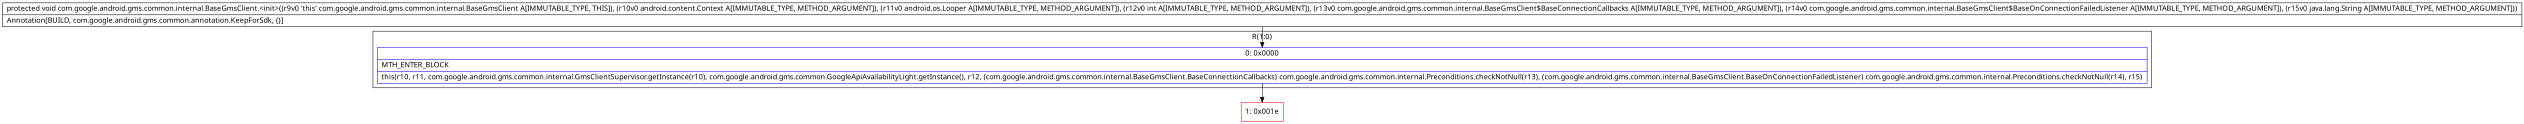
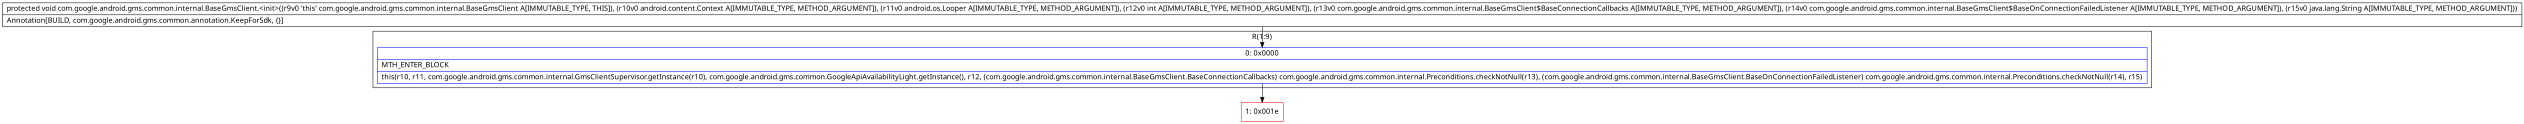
(1262, 37) -> (1262, 37)
